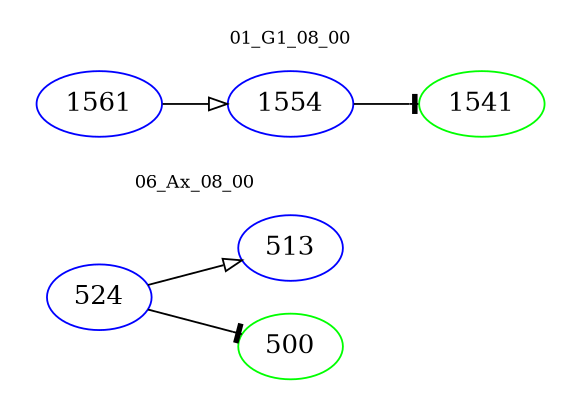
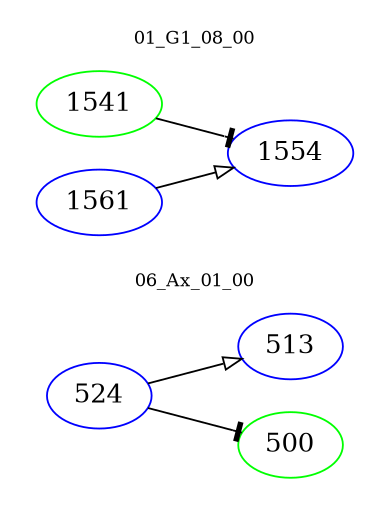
(381, 104) -> (190, 127)
(195, 183) -> (195, 282)
